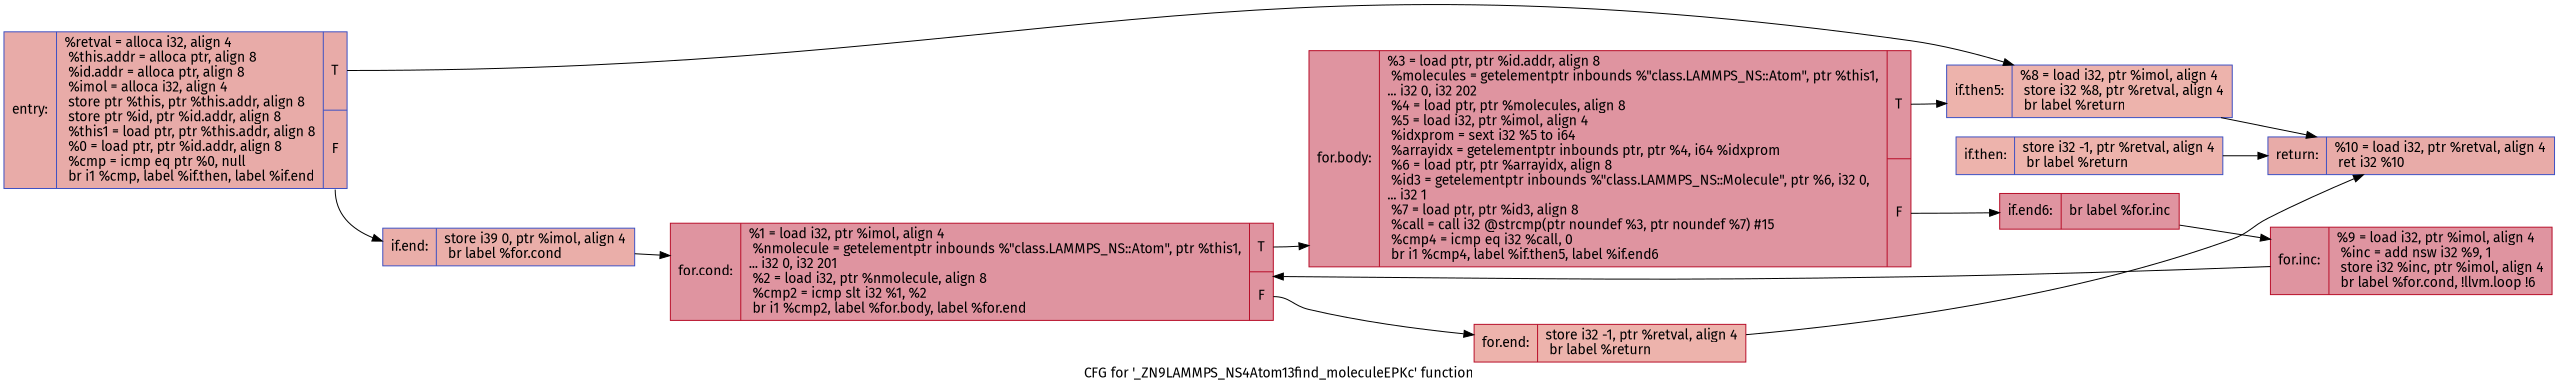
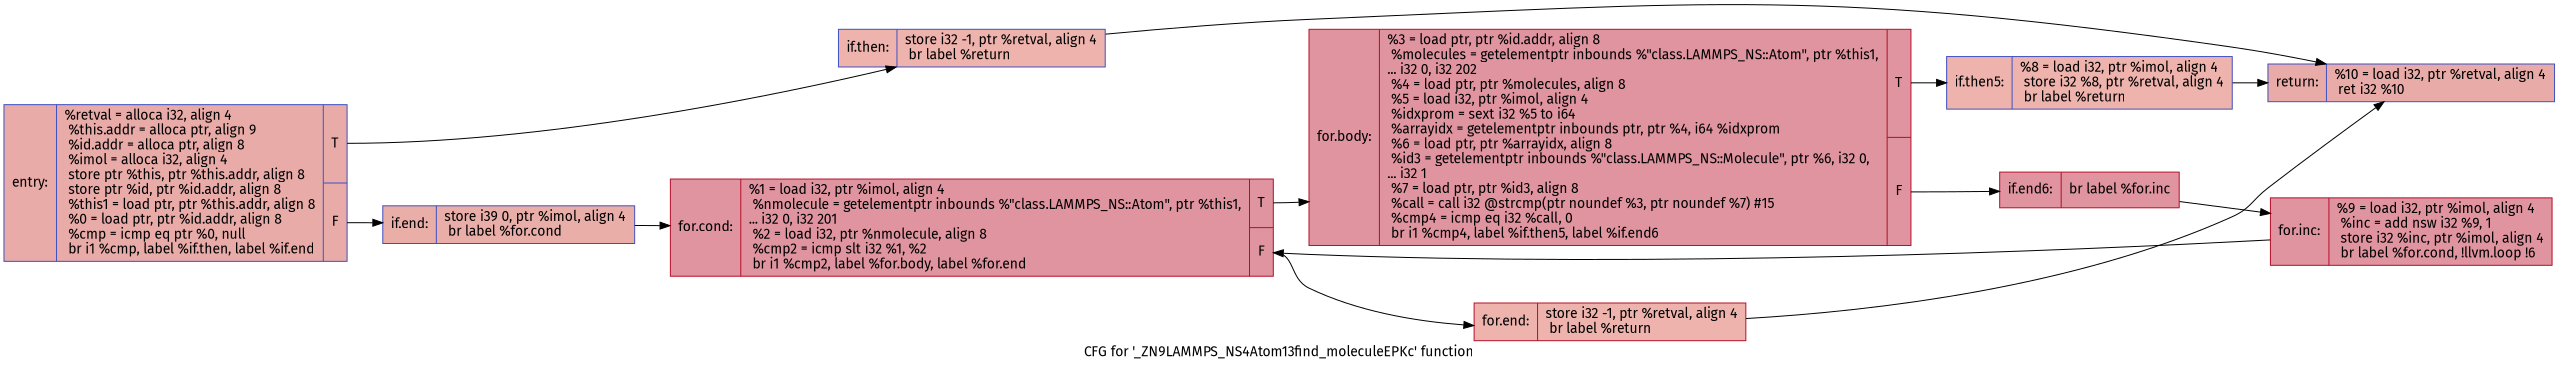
(1177, 16) -> (619, 121)
(161, 58) -> (161, 130)
